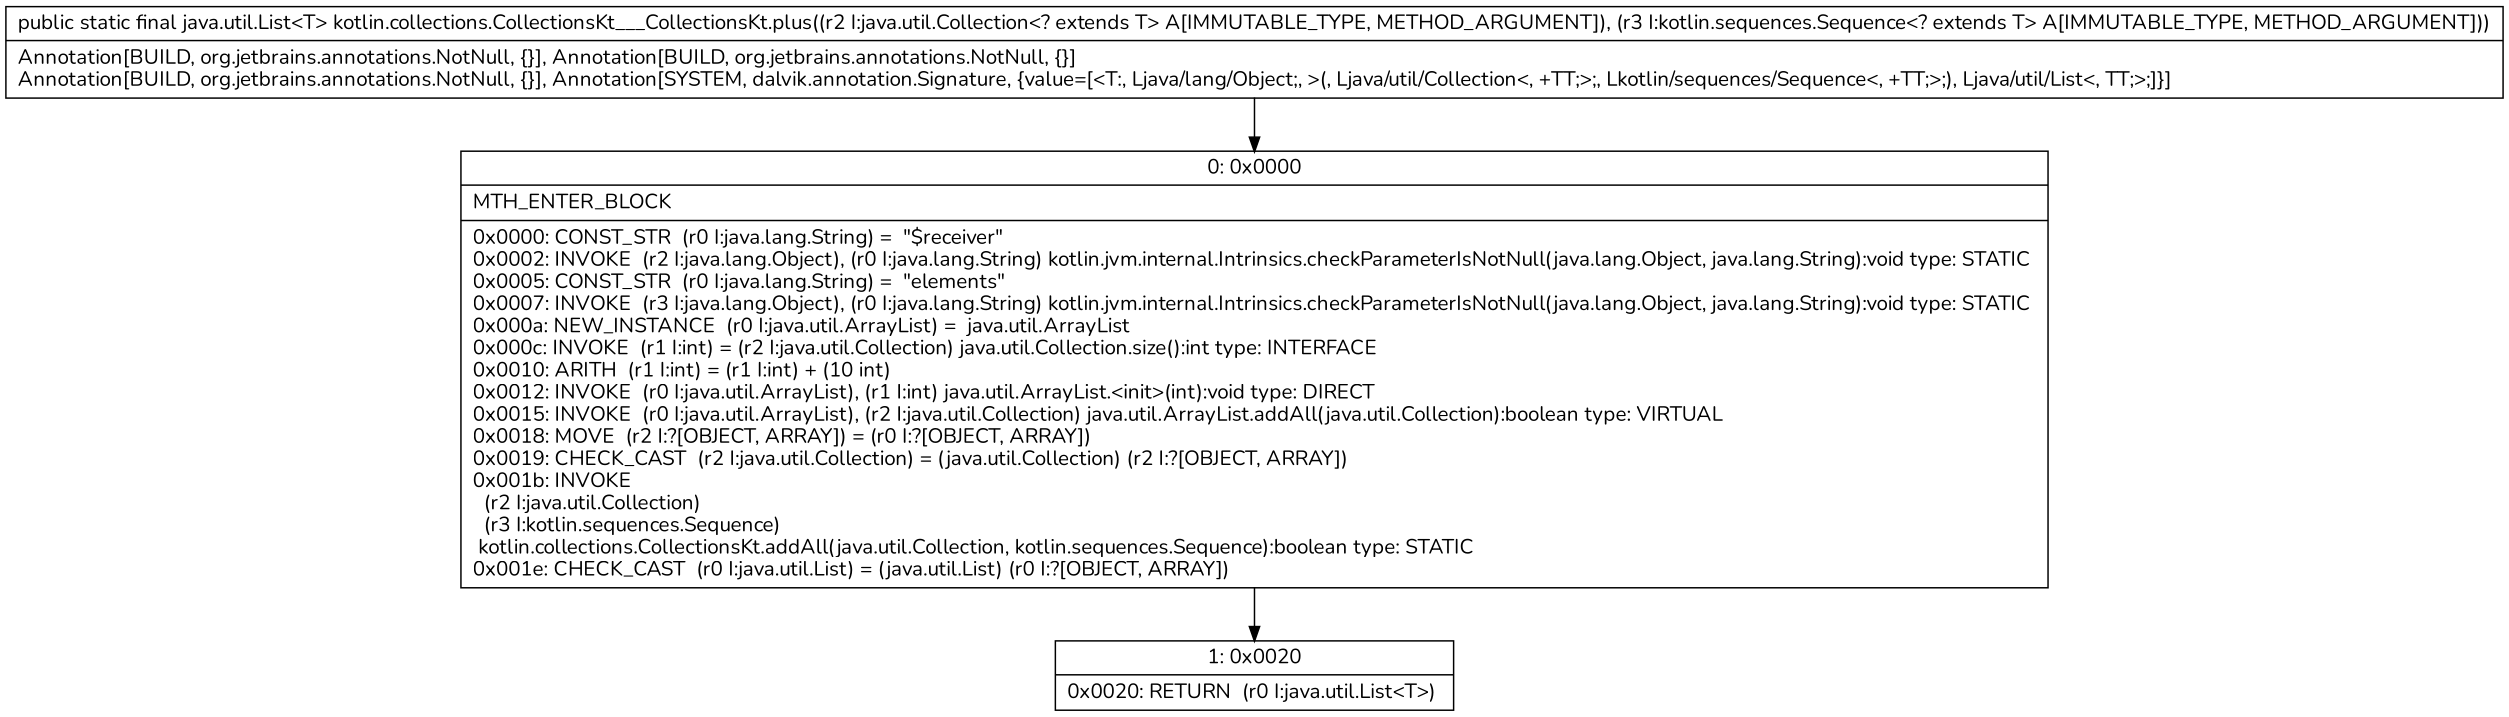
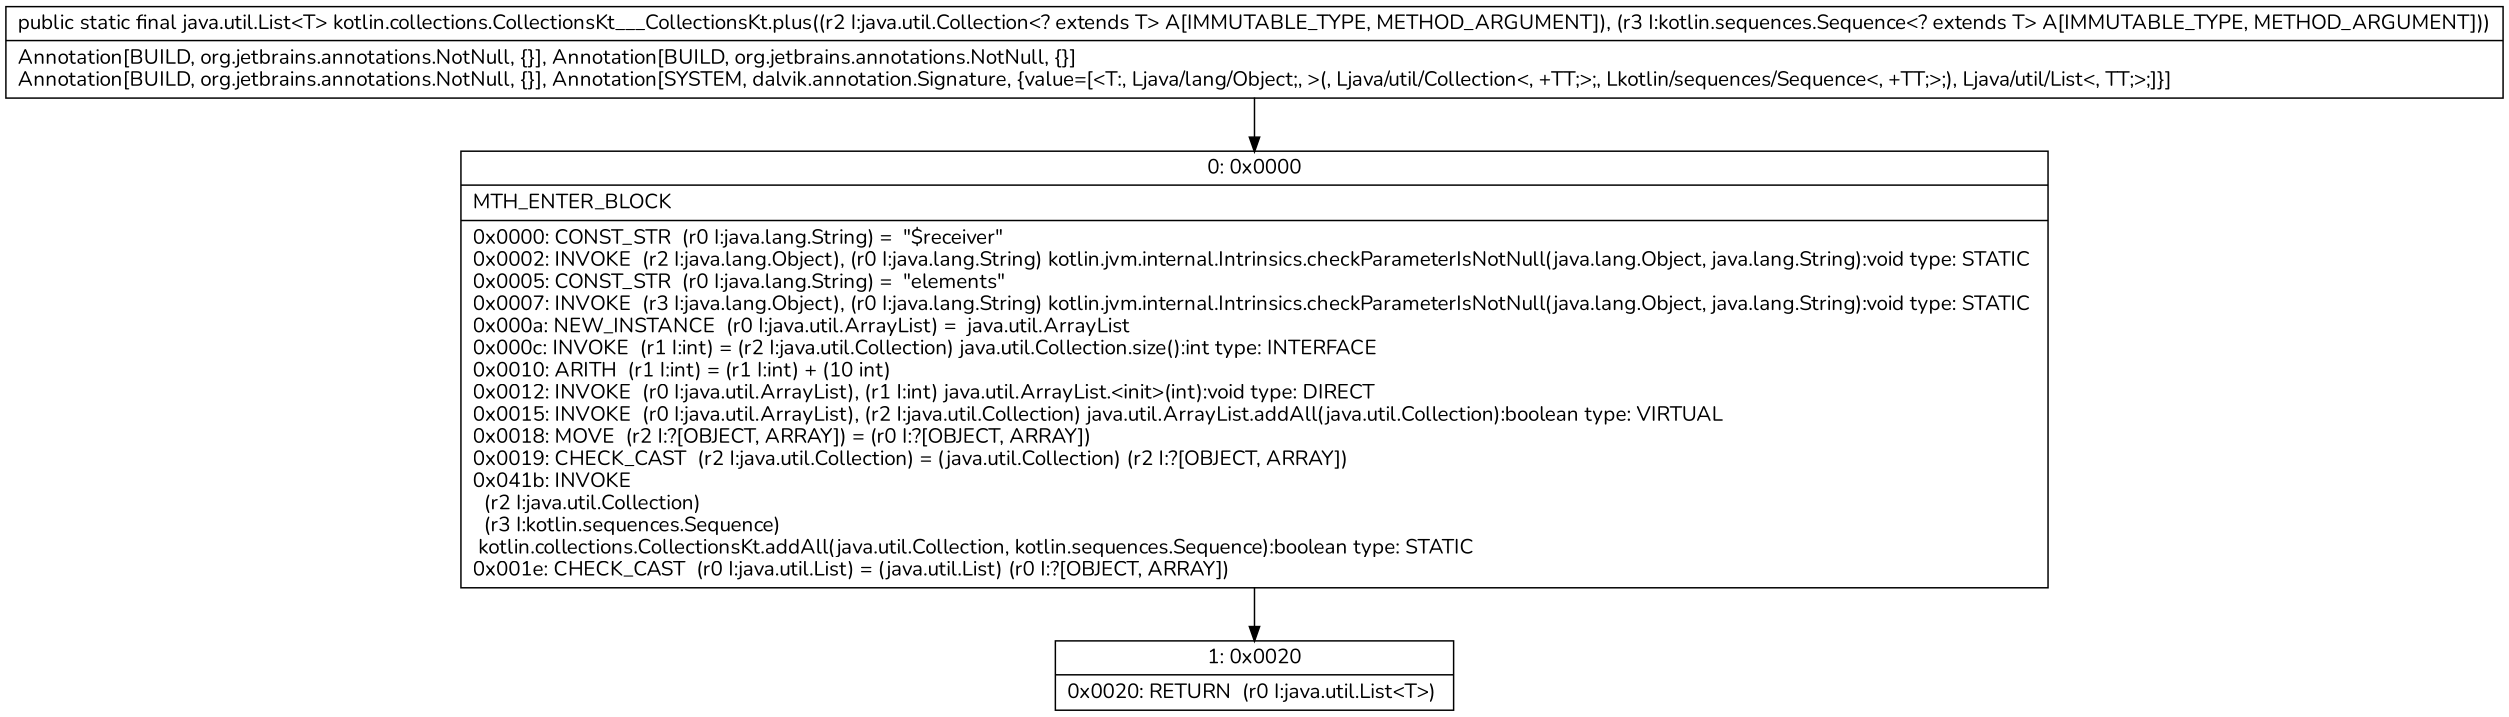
(558, 481) -> (558, 481)
